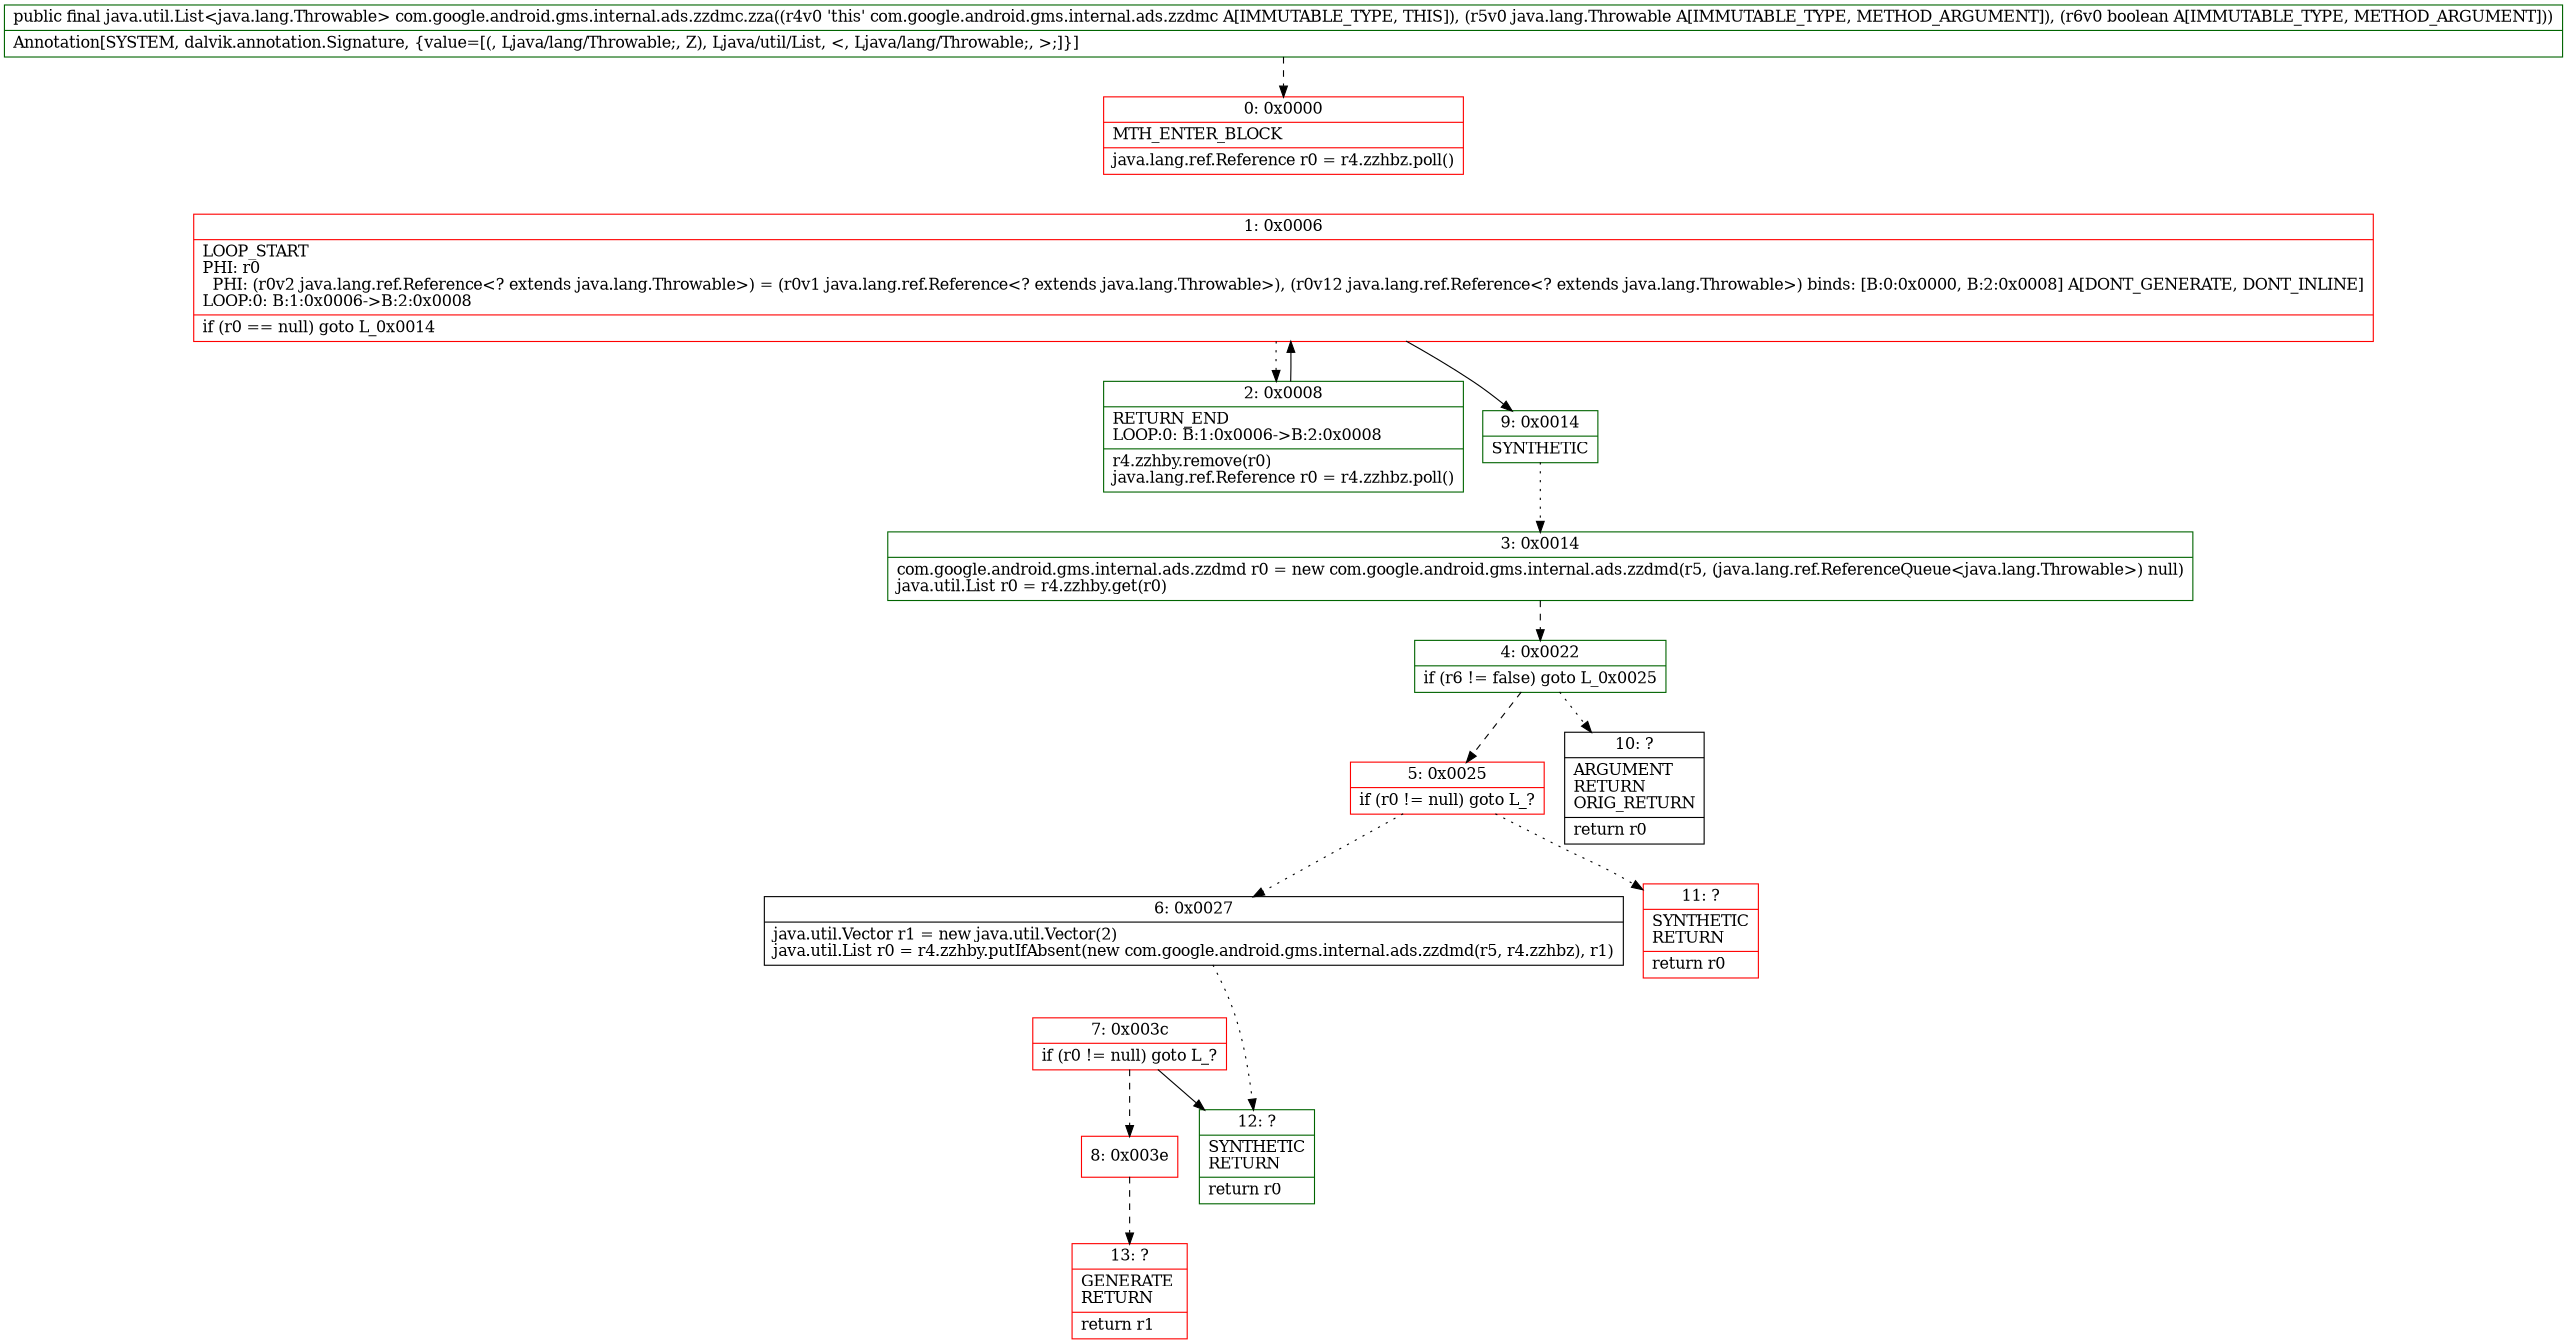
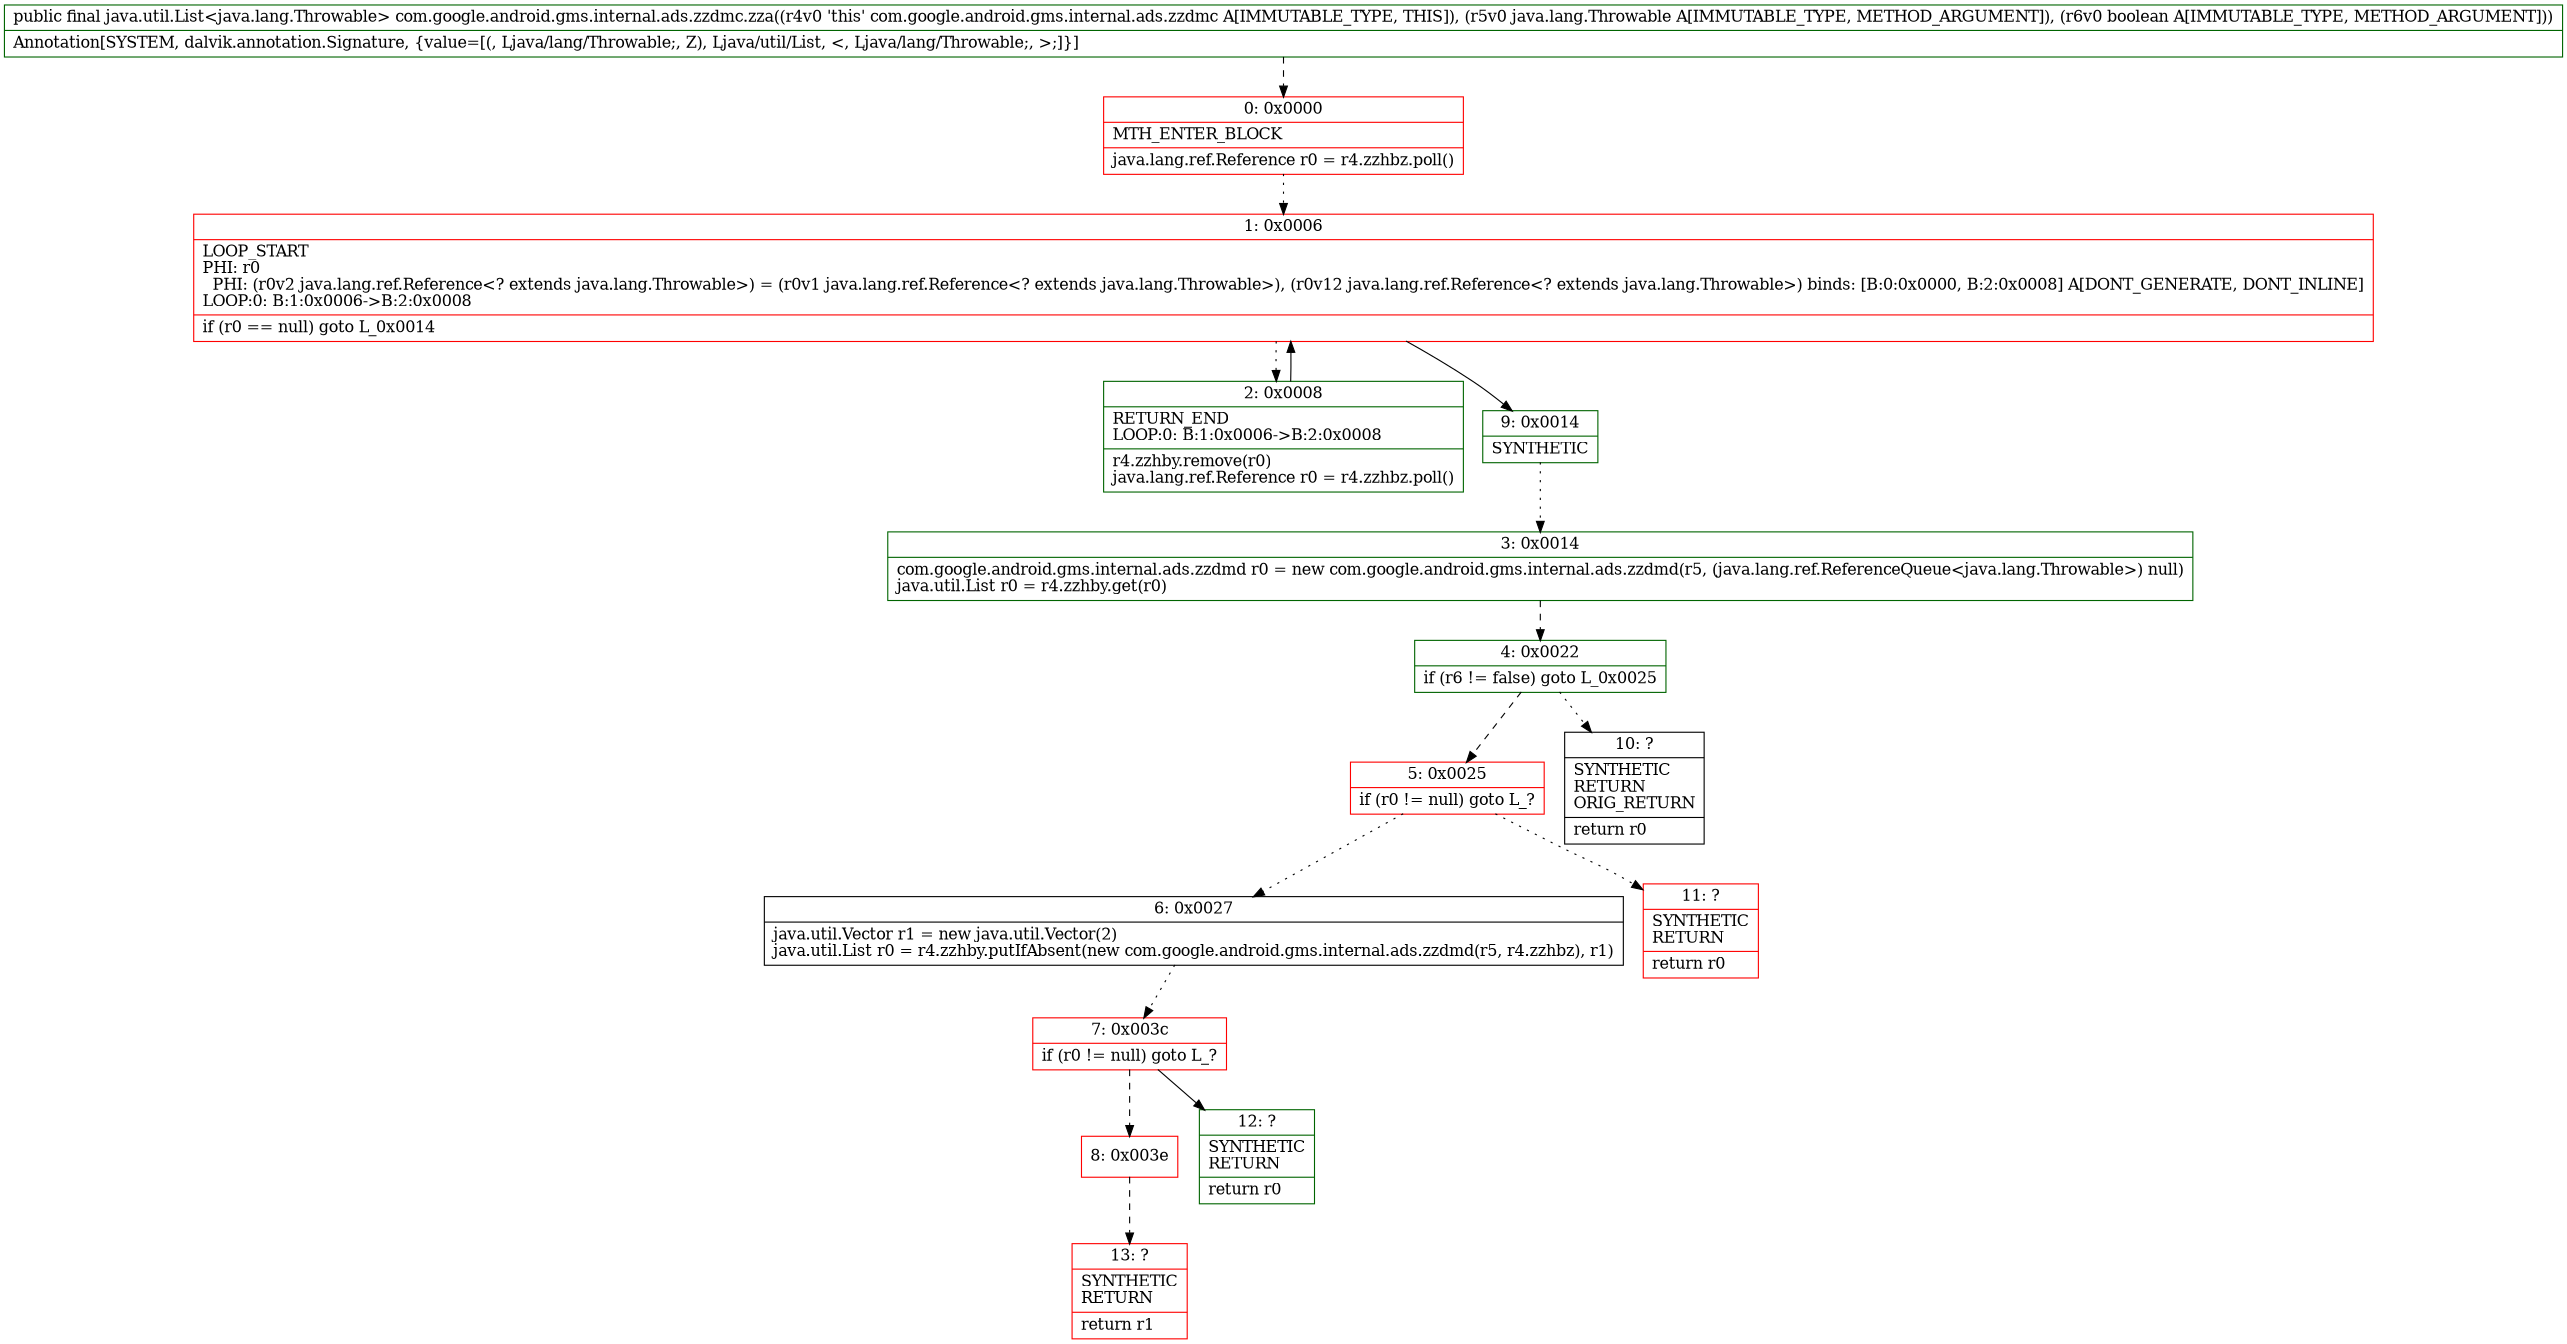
none -> (1284, 189)
(1623, 770) -> (1622, 770)
(1239, 1030) -> (1162, 987)
(1127, 1282) -> (1130, 1282)
